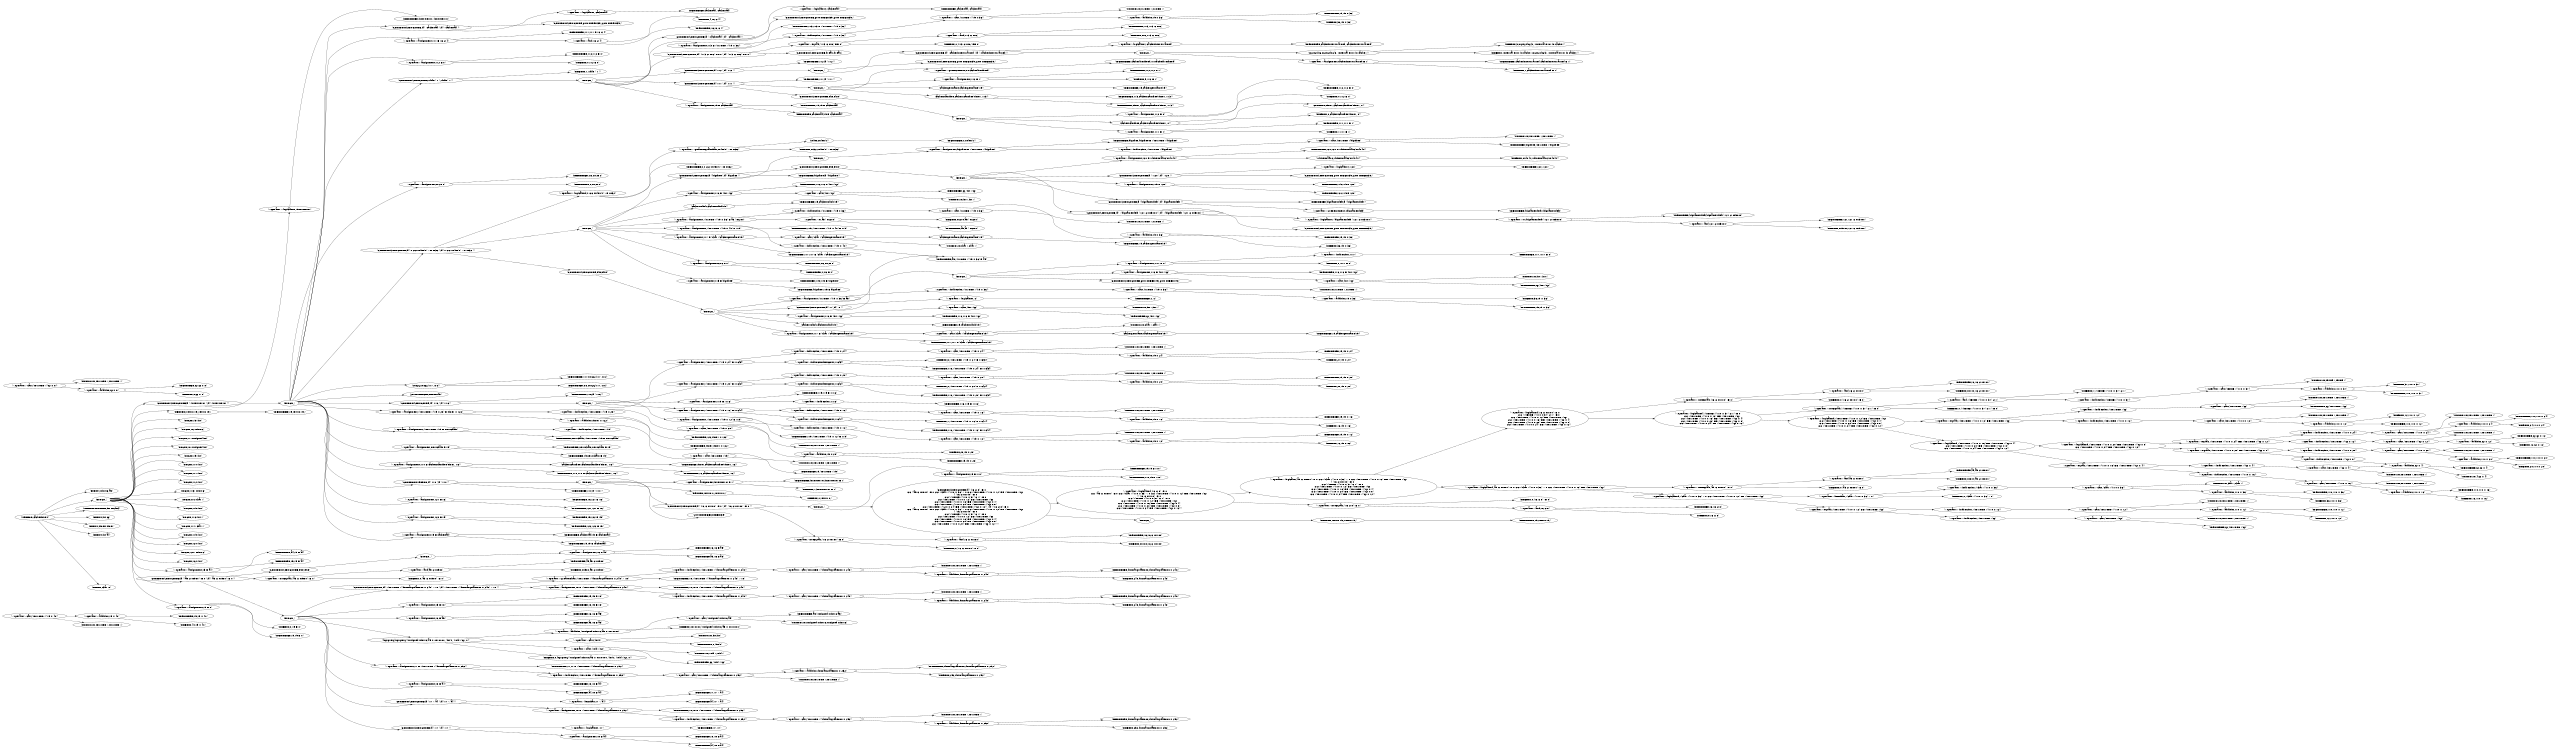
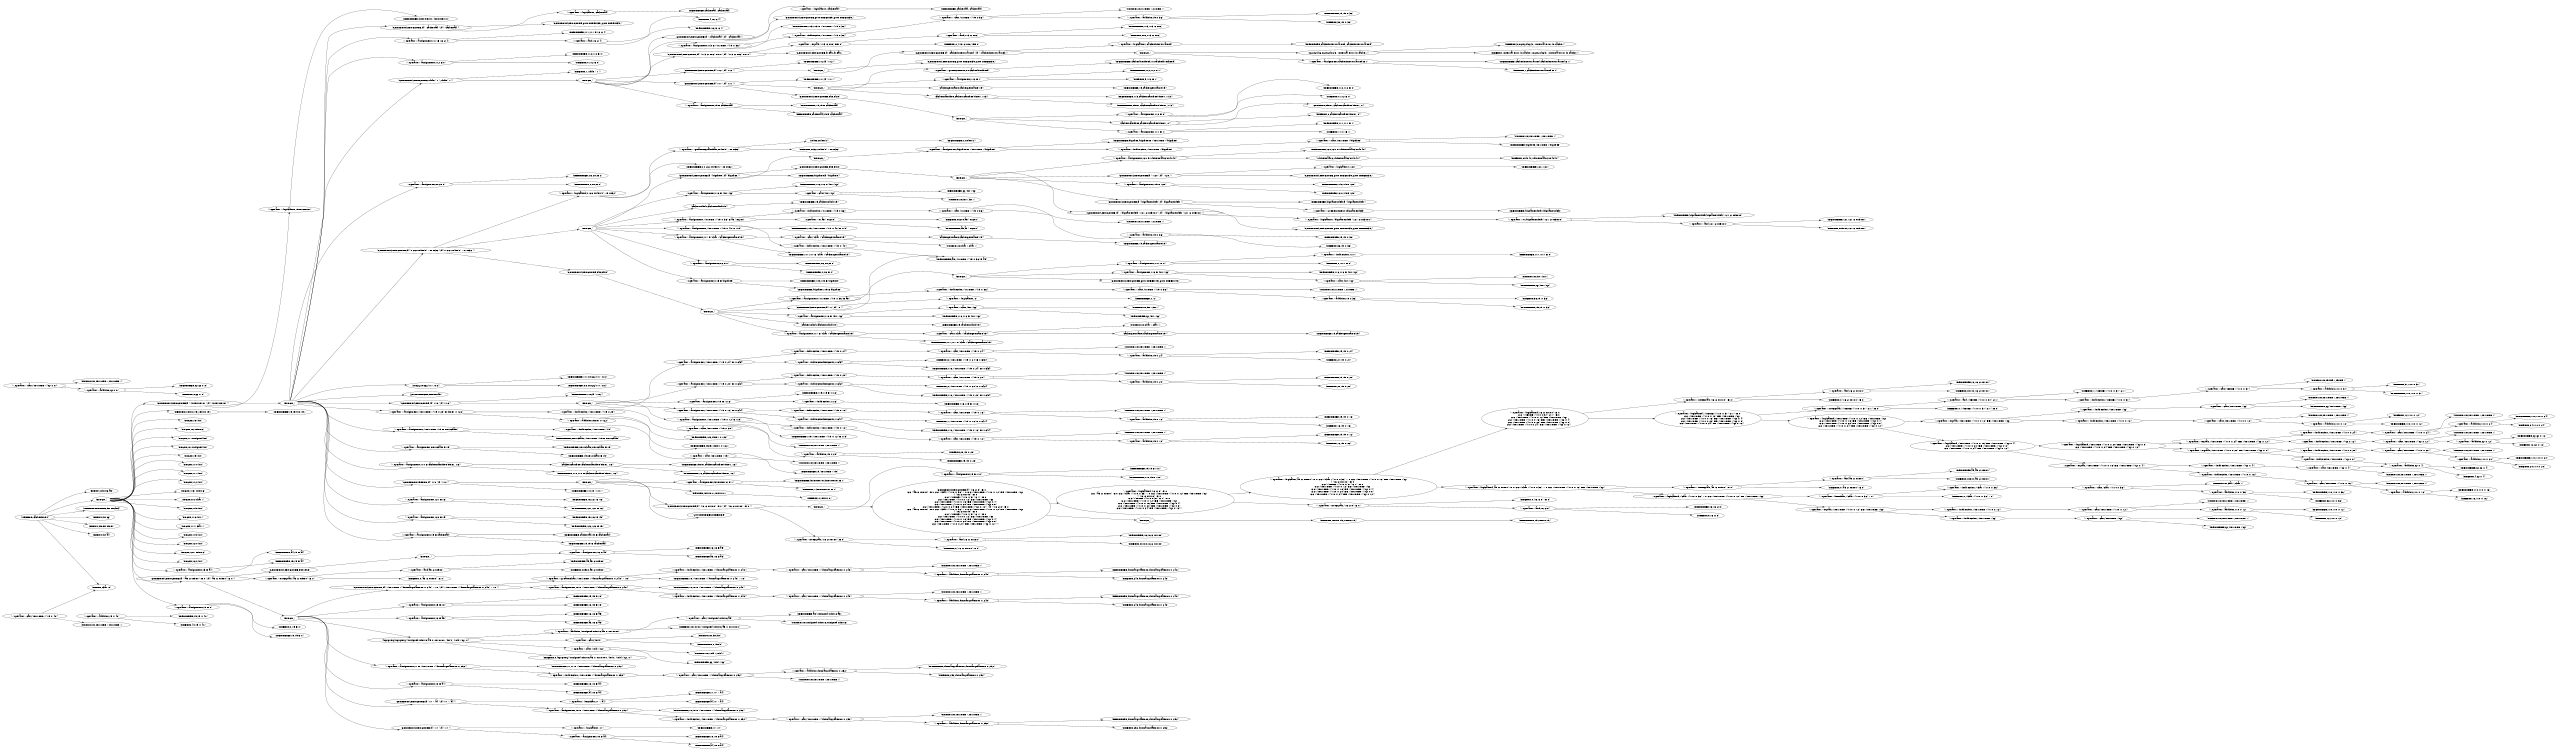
(2474, 477) -> (2474, 477)
(71, 616) -> (68, 602)
